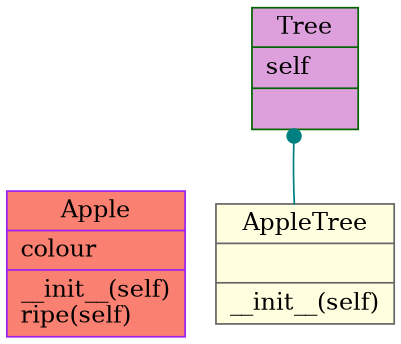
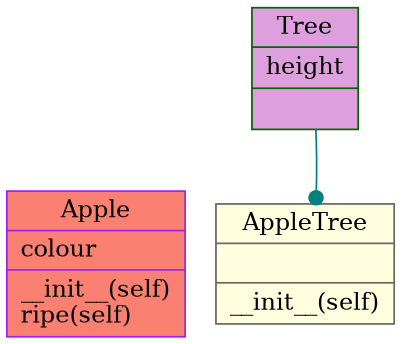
(288, 67) -> (305, 67)
(294, 174) -> (317, 160)
